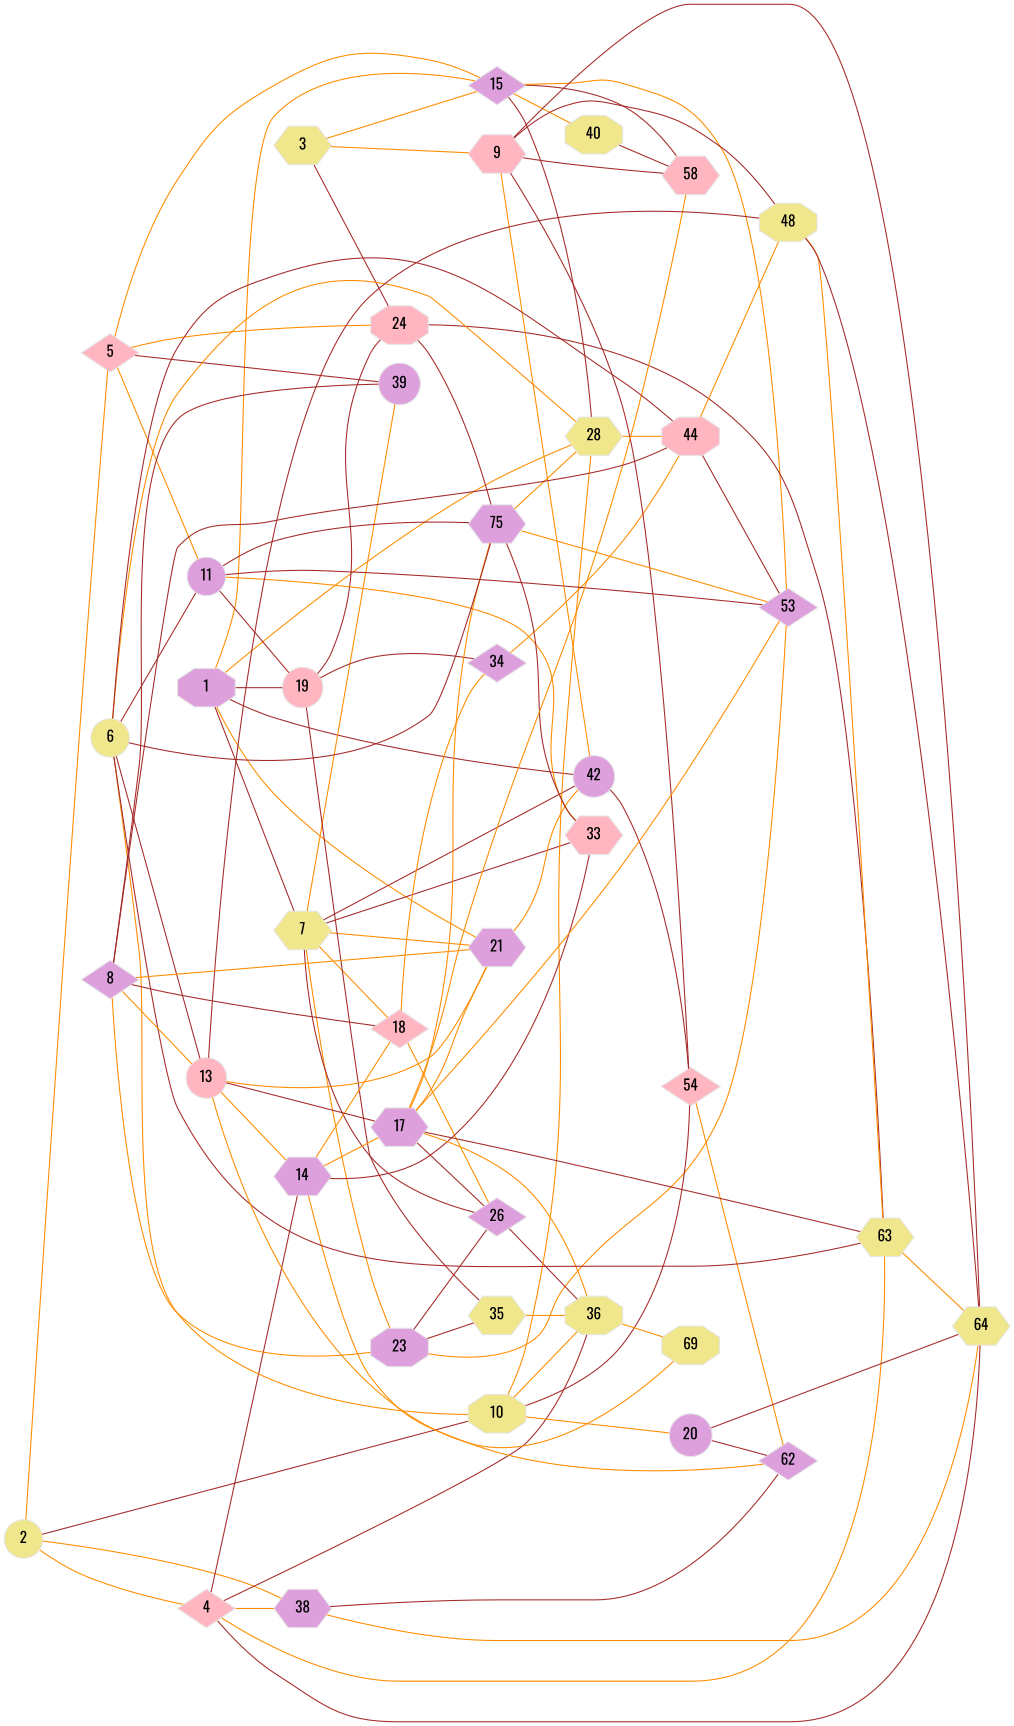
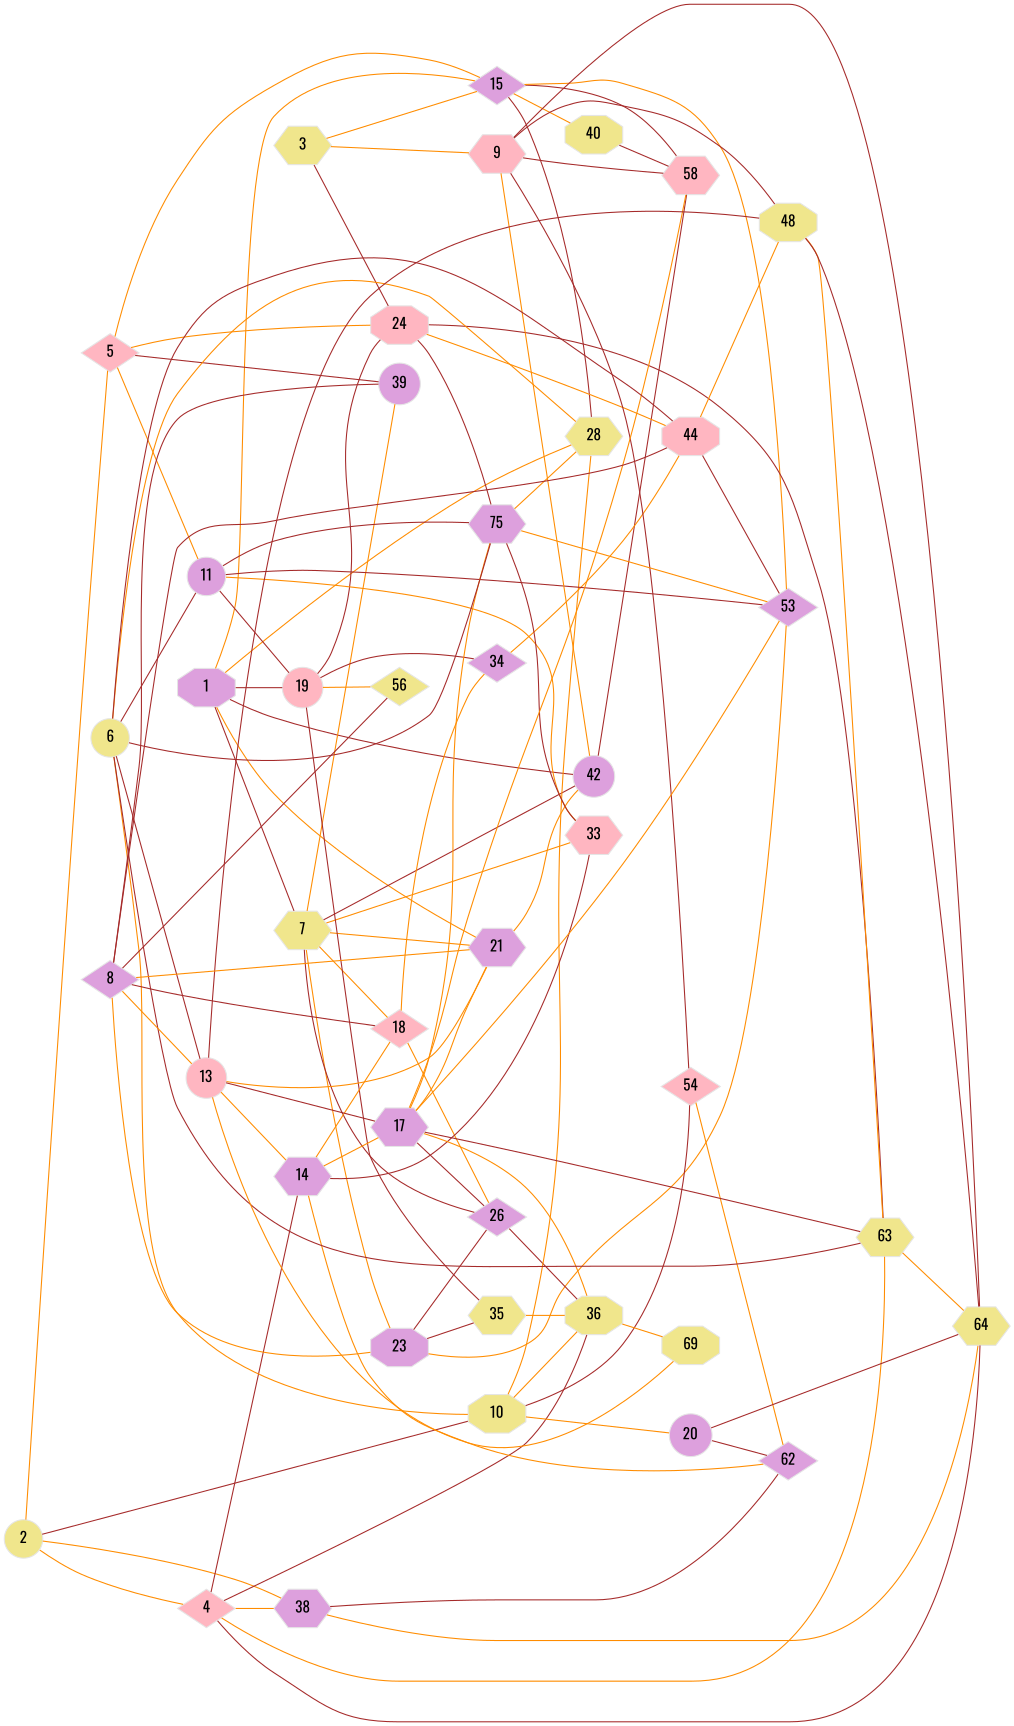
(642, 436) -> (547, 378)
none -> (400, 687)
(442, 885) -> (442, 885)
(666, 924) -> (647, 447)
